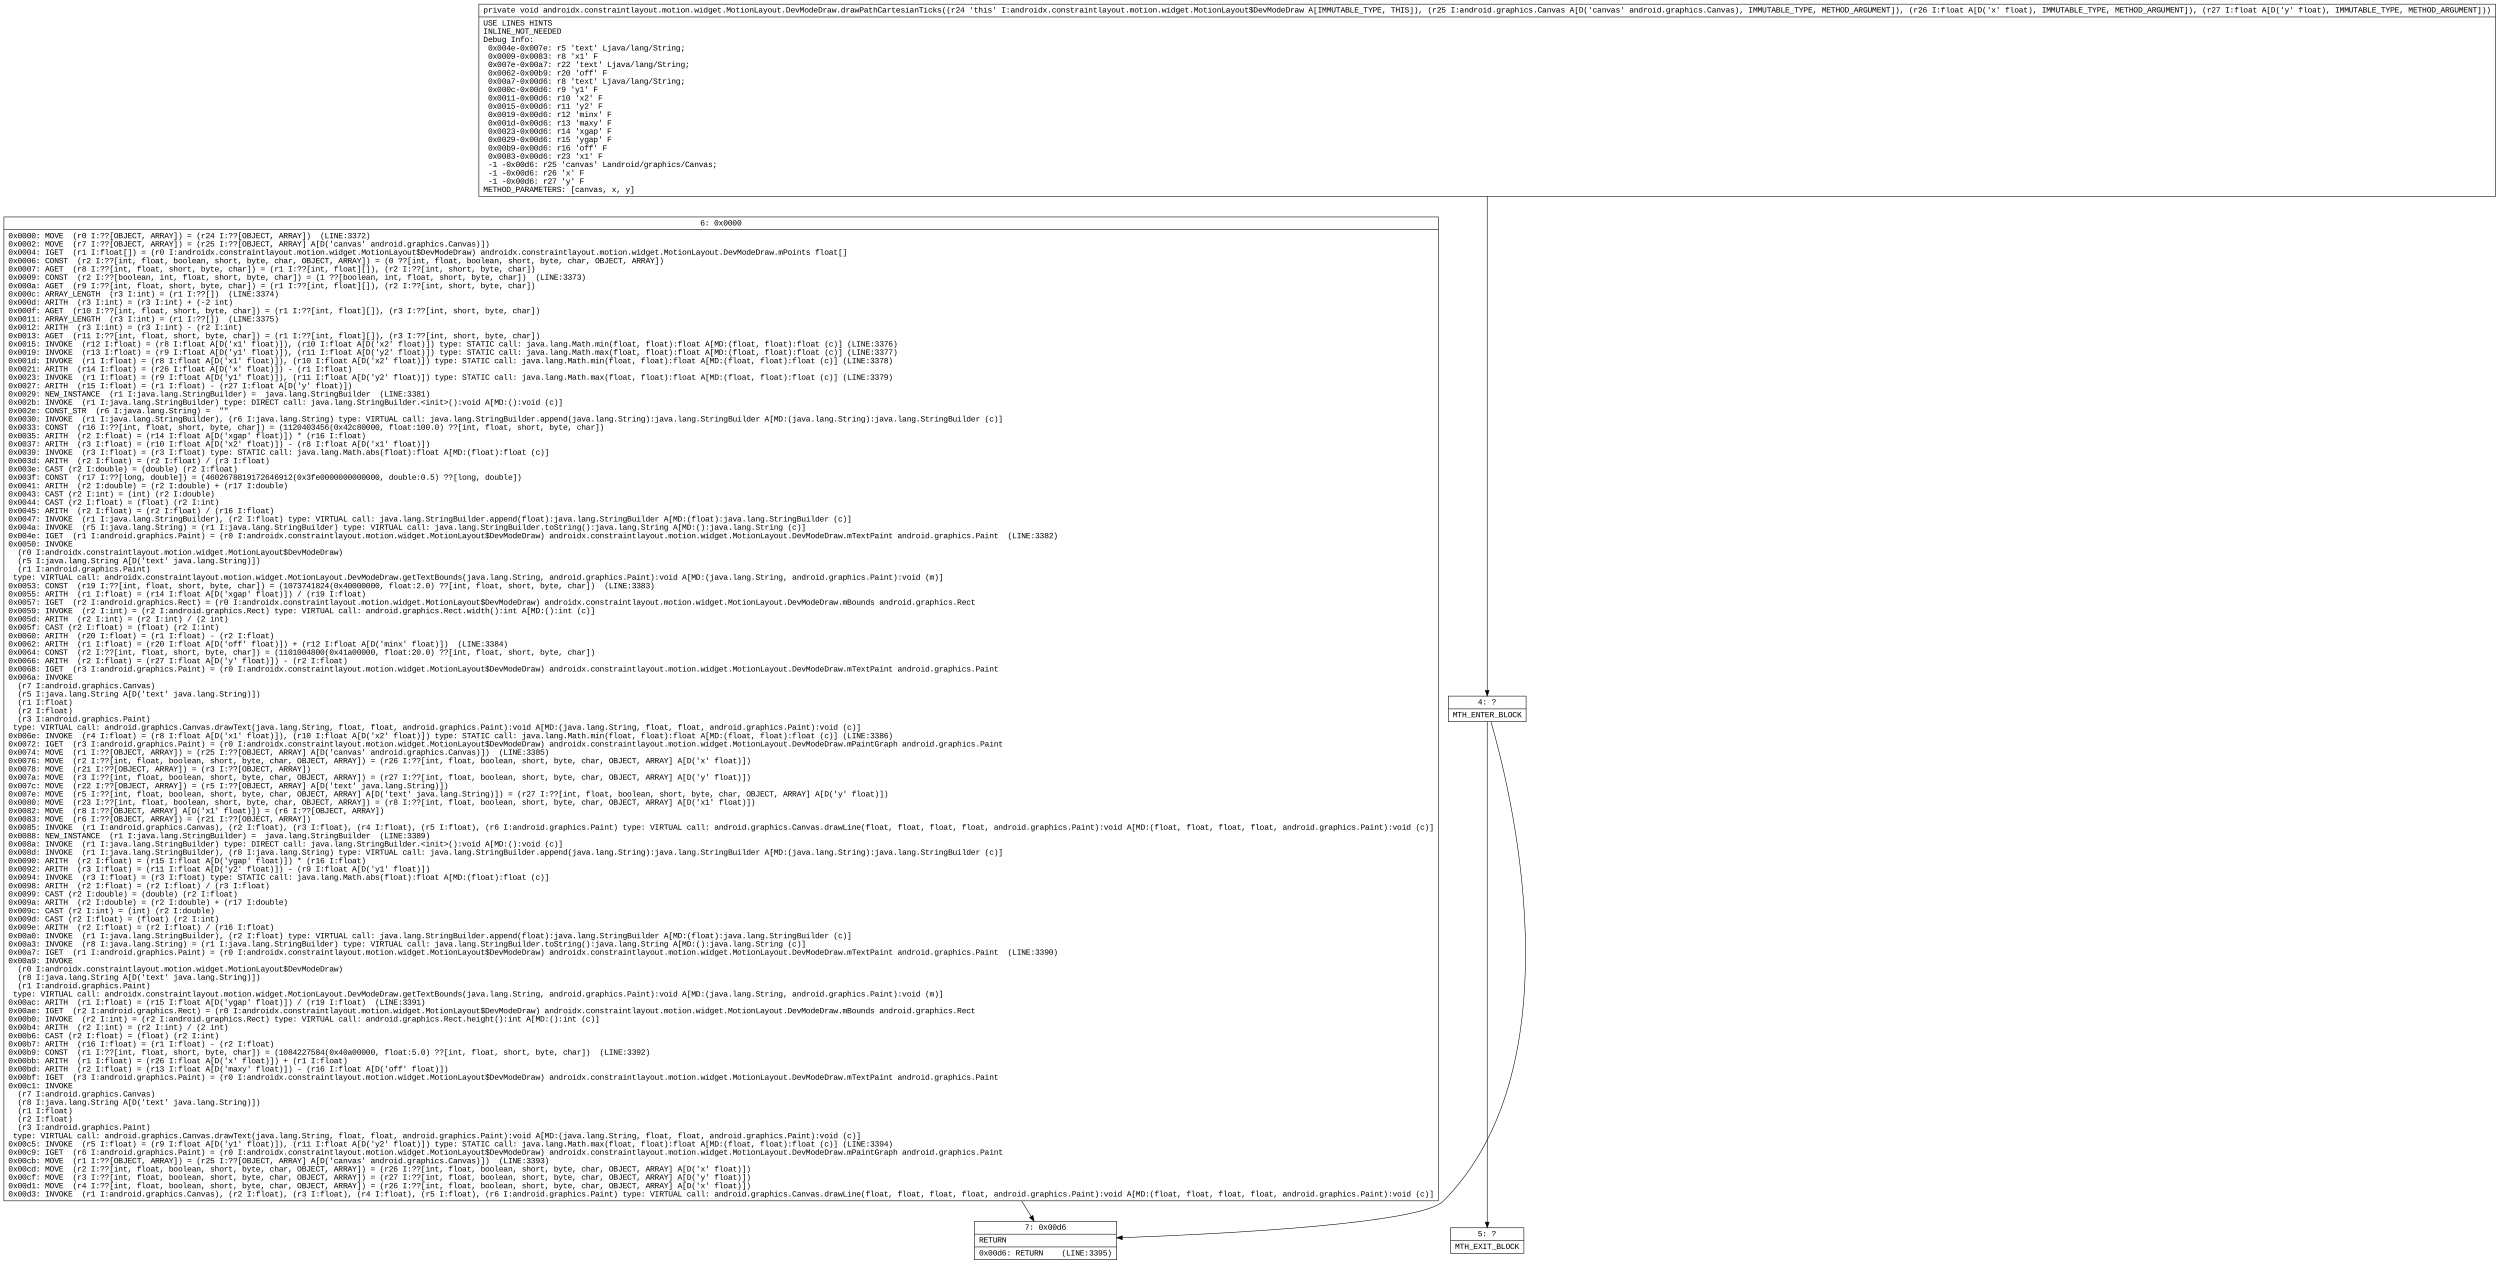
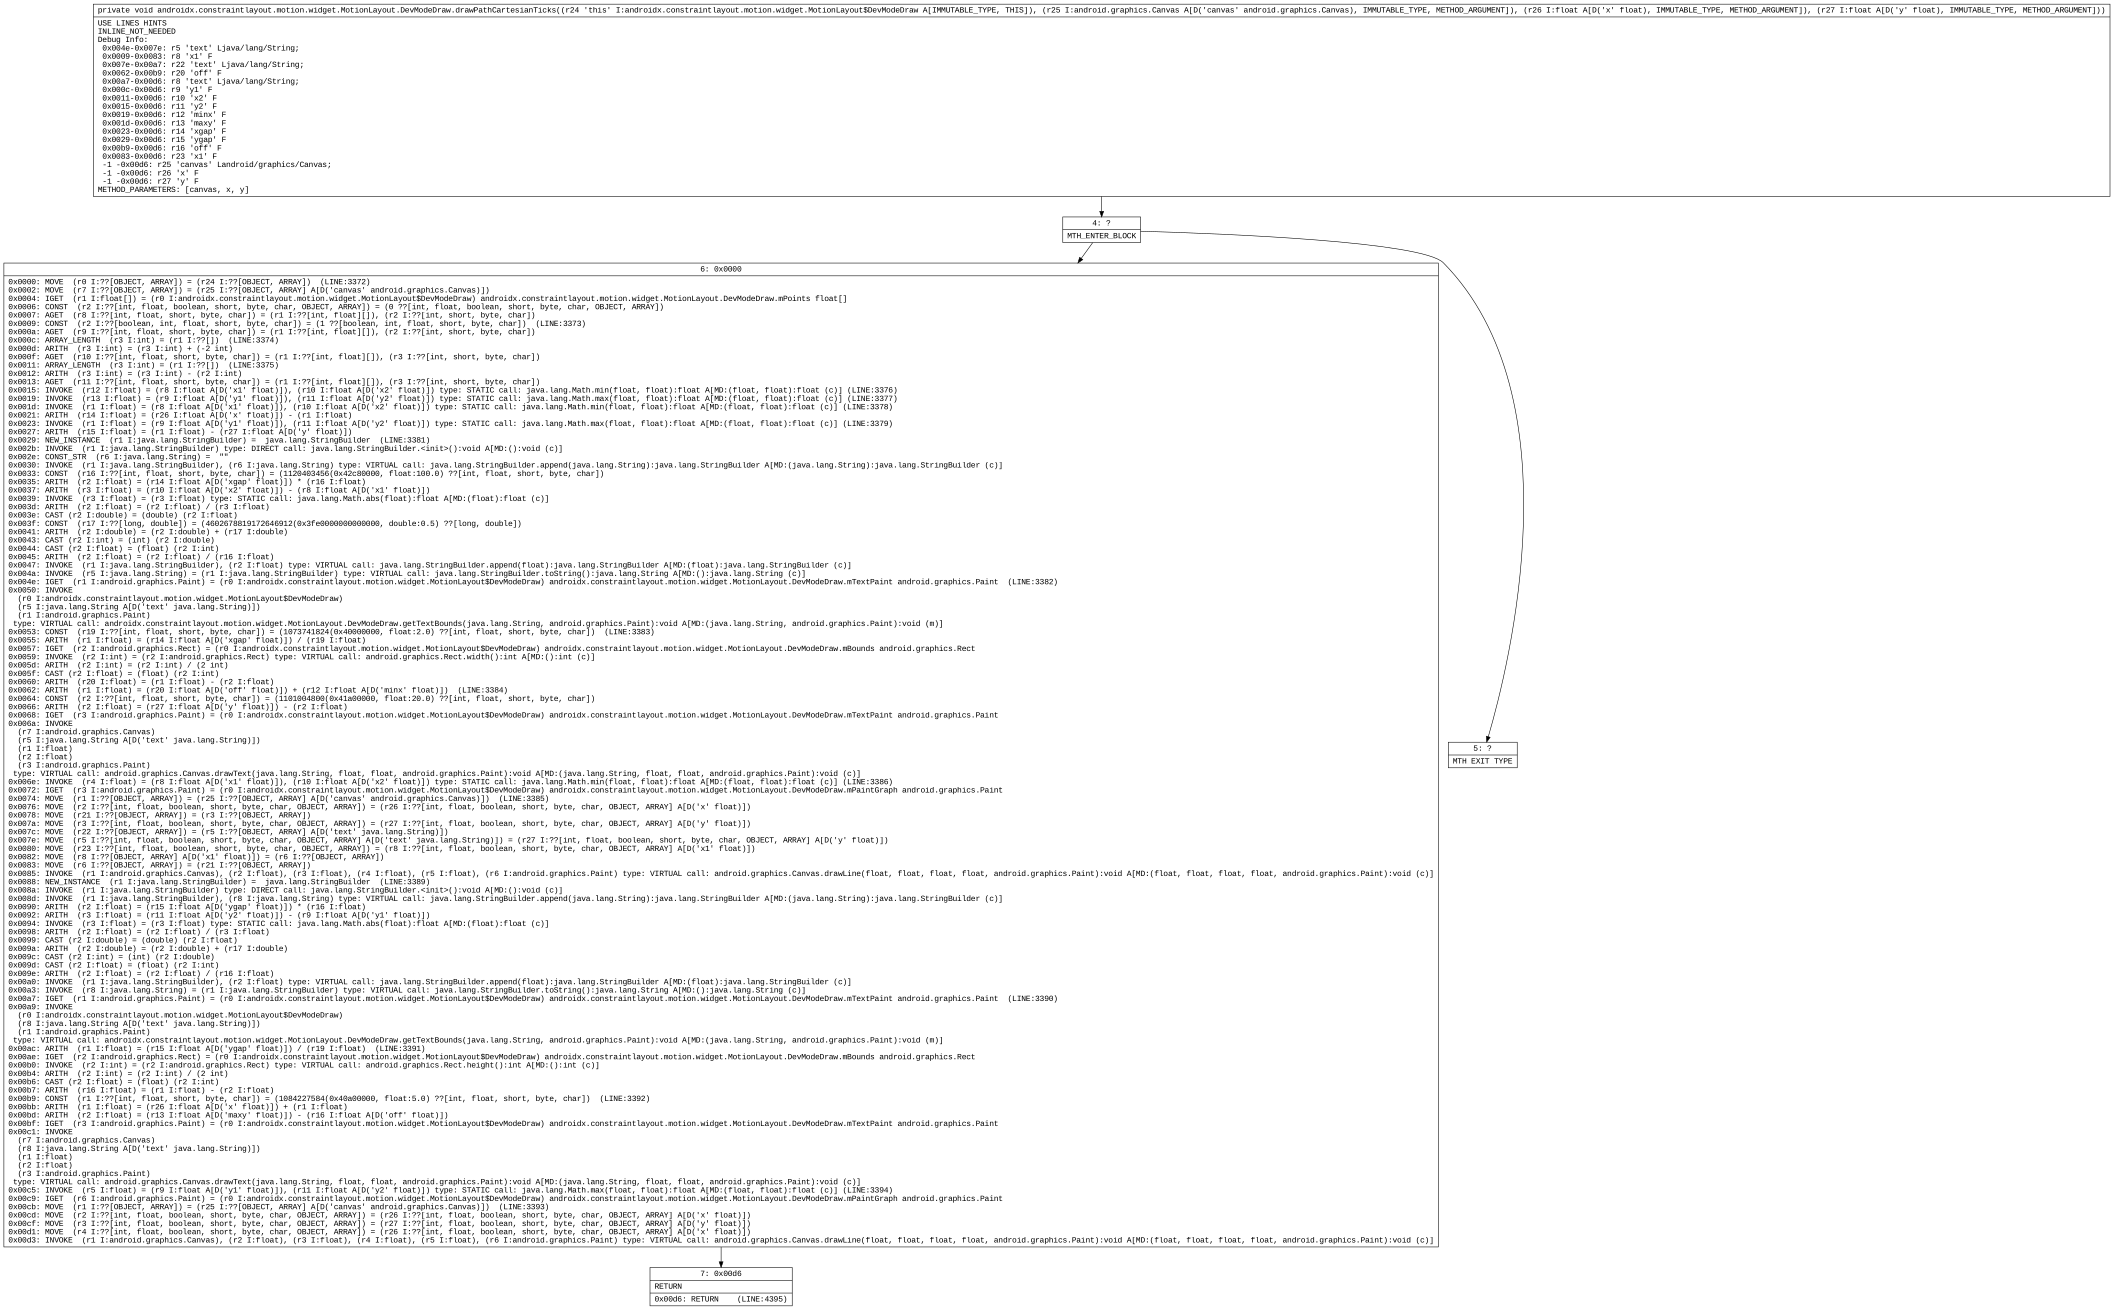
(1492, 1127) -> (1087, 251)
(1487, 1247) -> (1483, 761)
(1046, 1253) -> (721, 1299)
